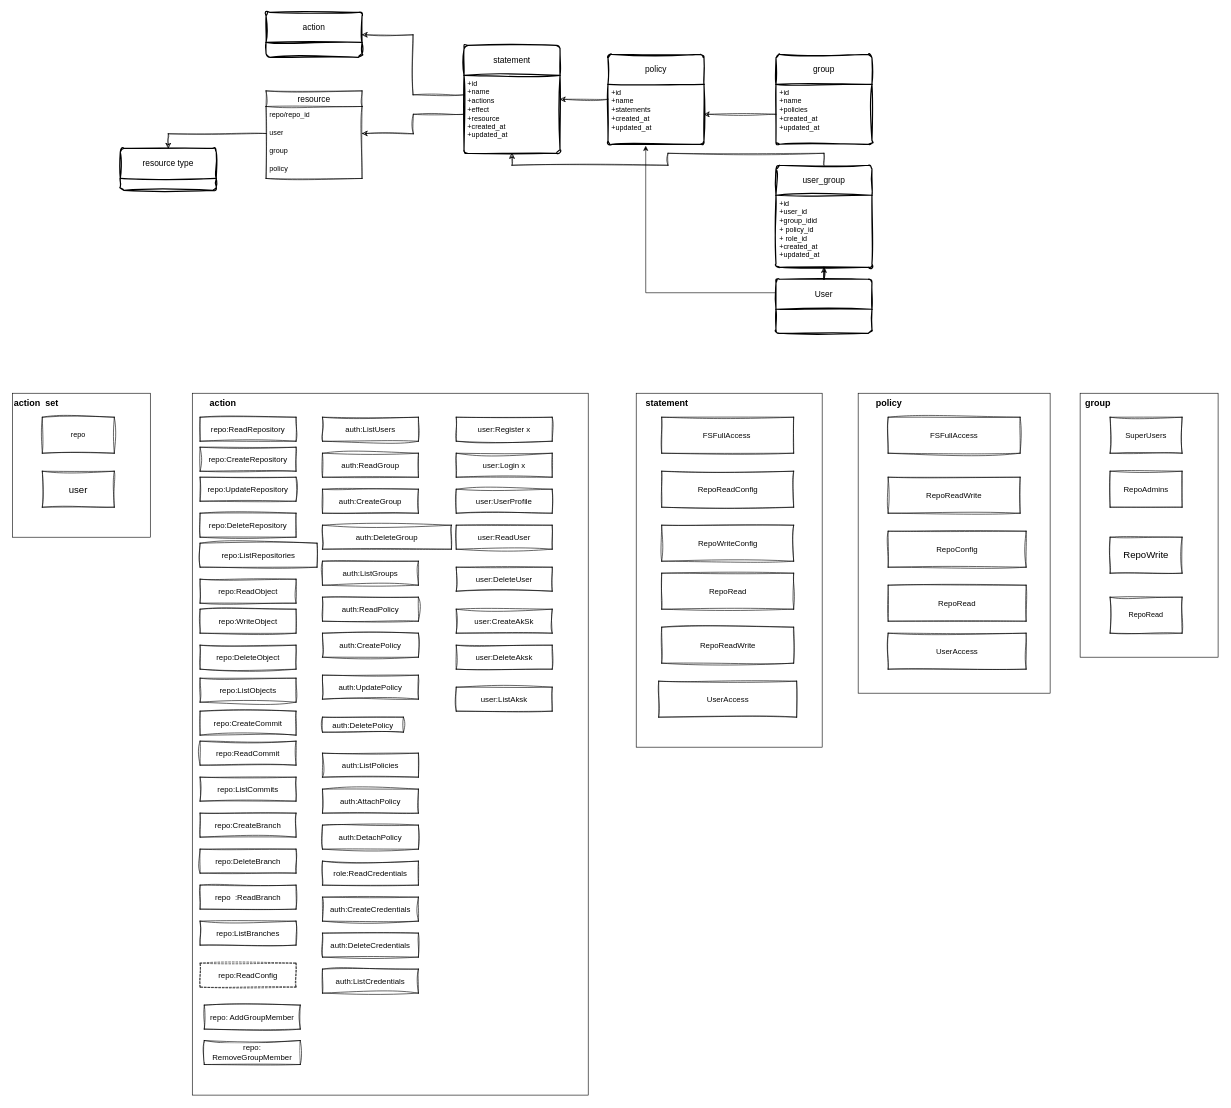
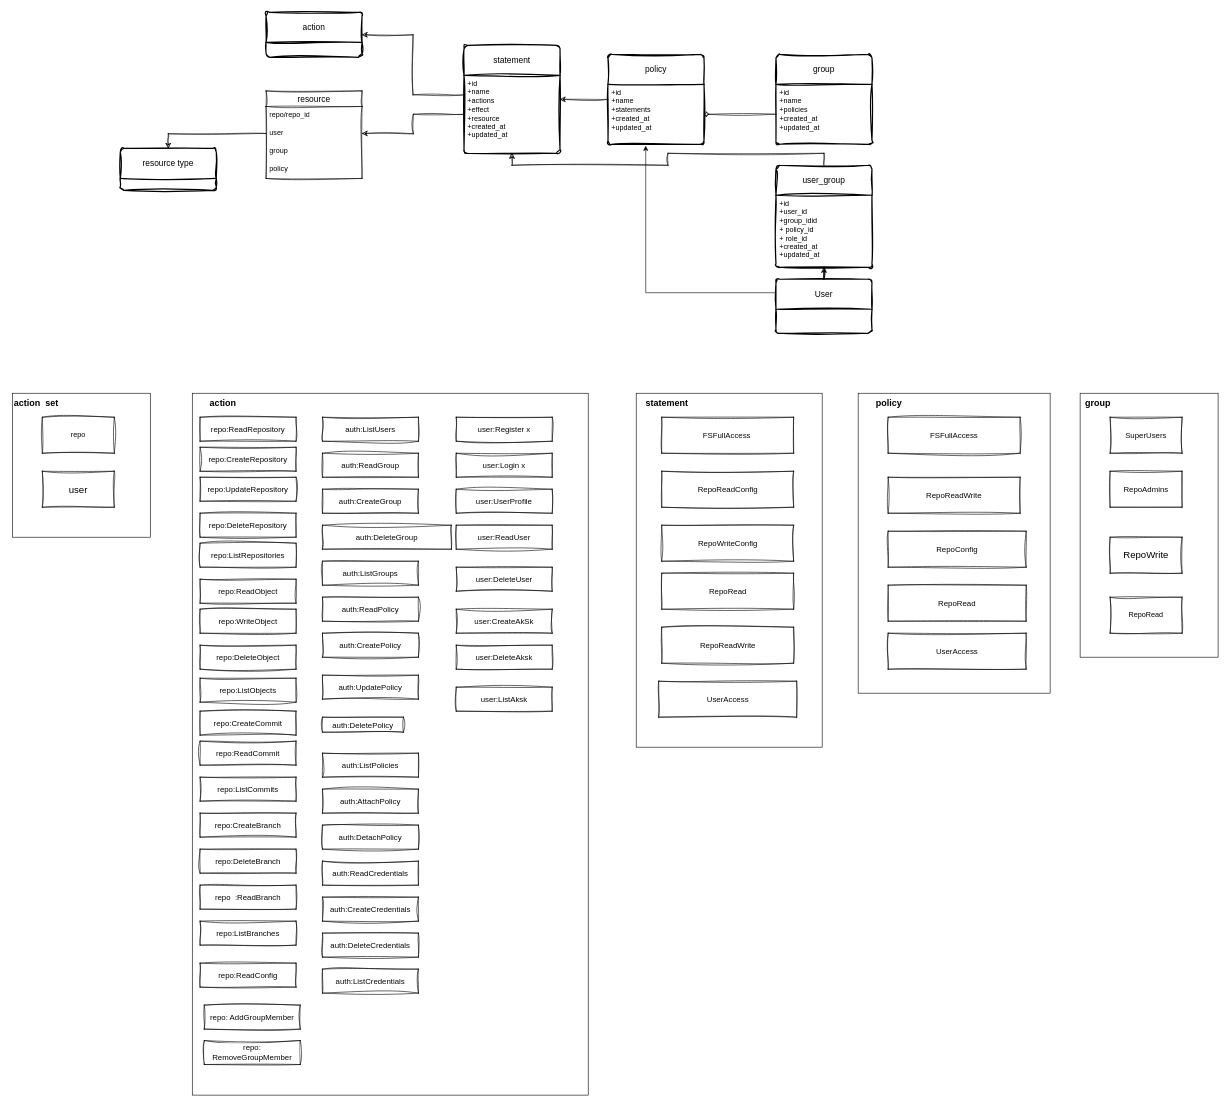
(709, 114) -> (710, 114)
(259, 555) -> (248, 555)
(371, 873) -> (371, 873)
(248, 975) -> (248, 975)
